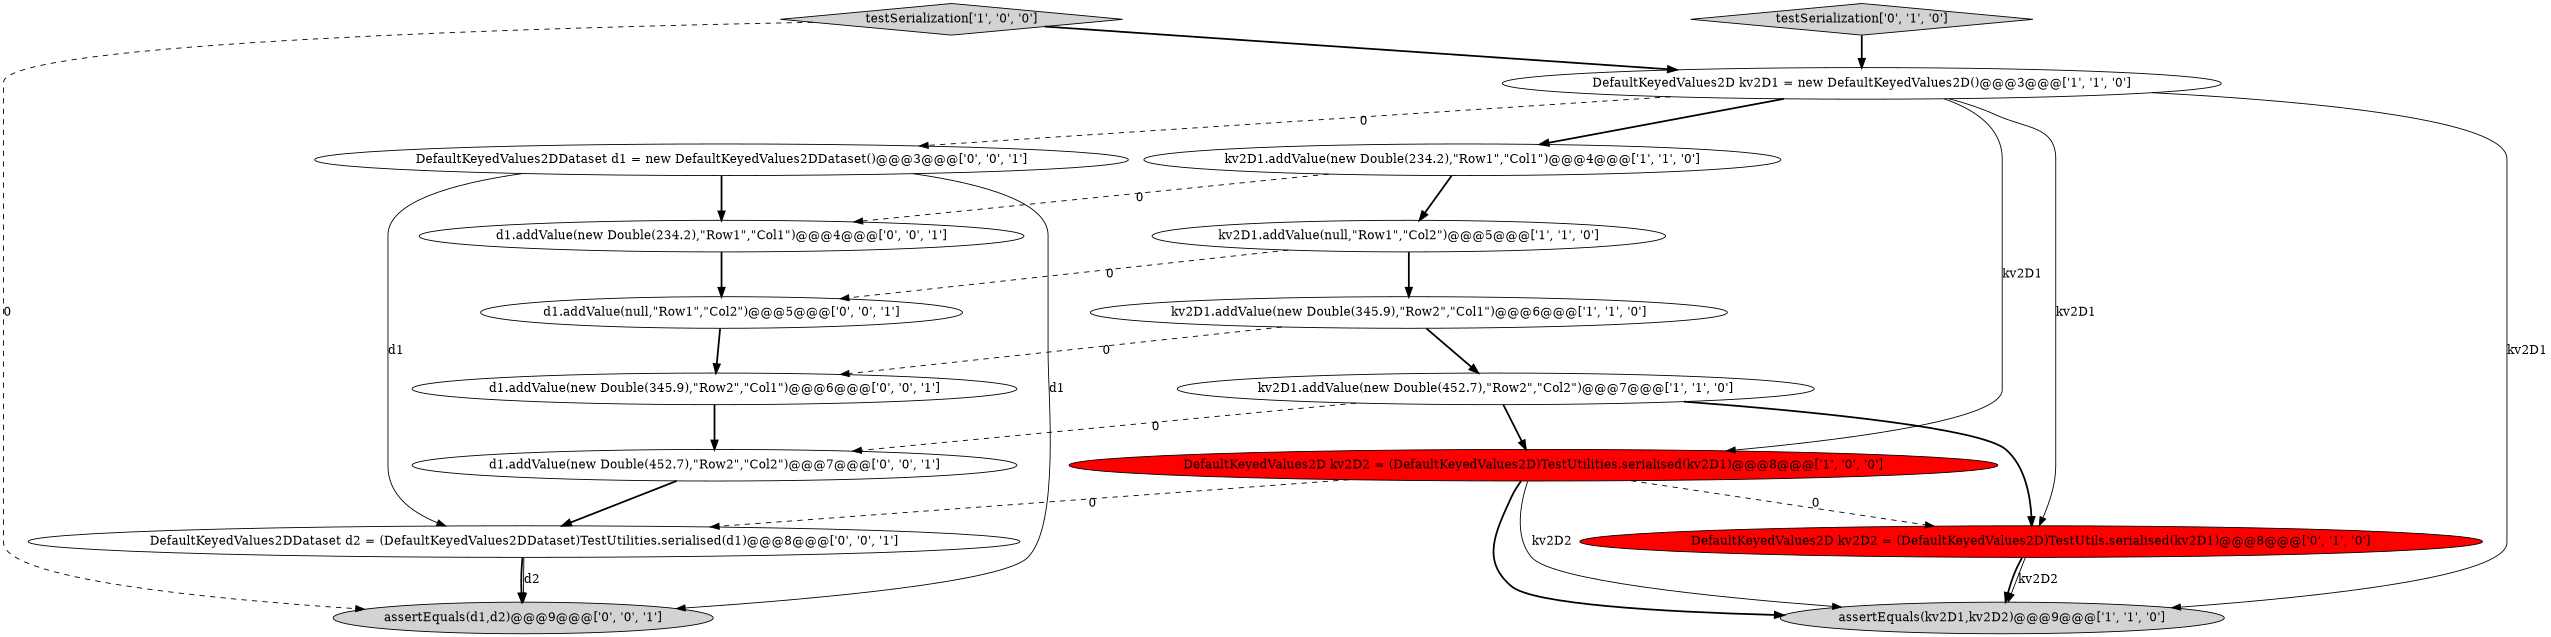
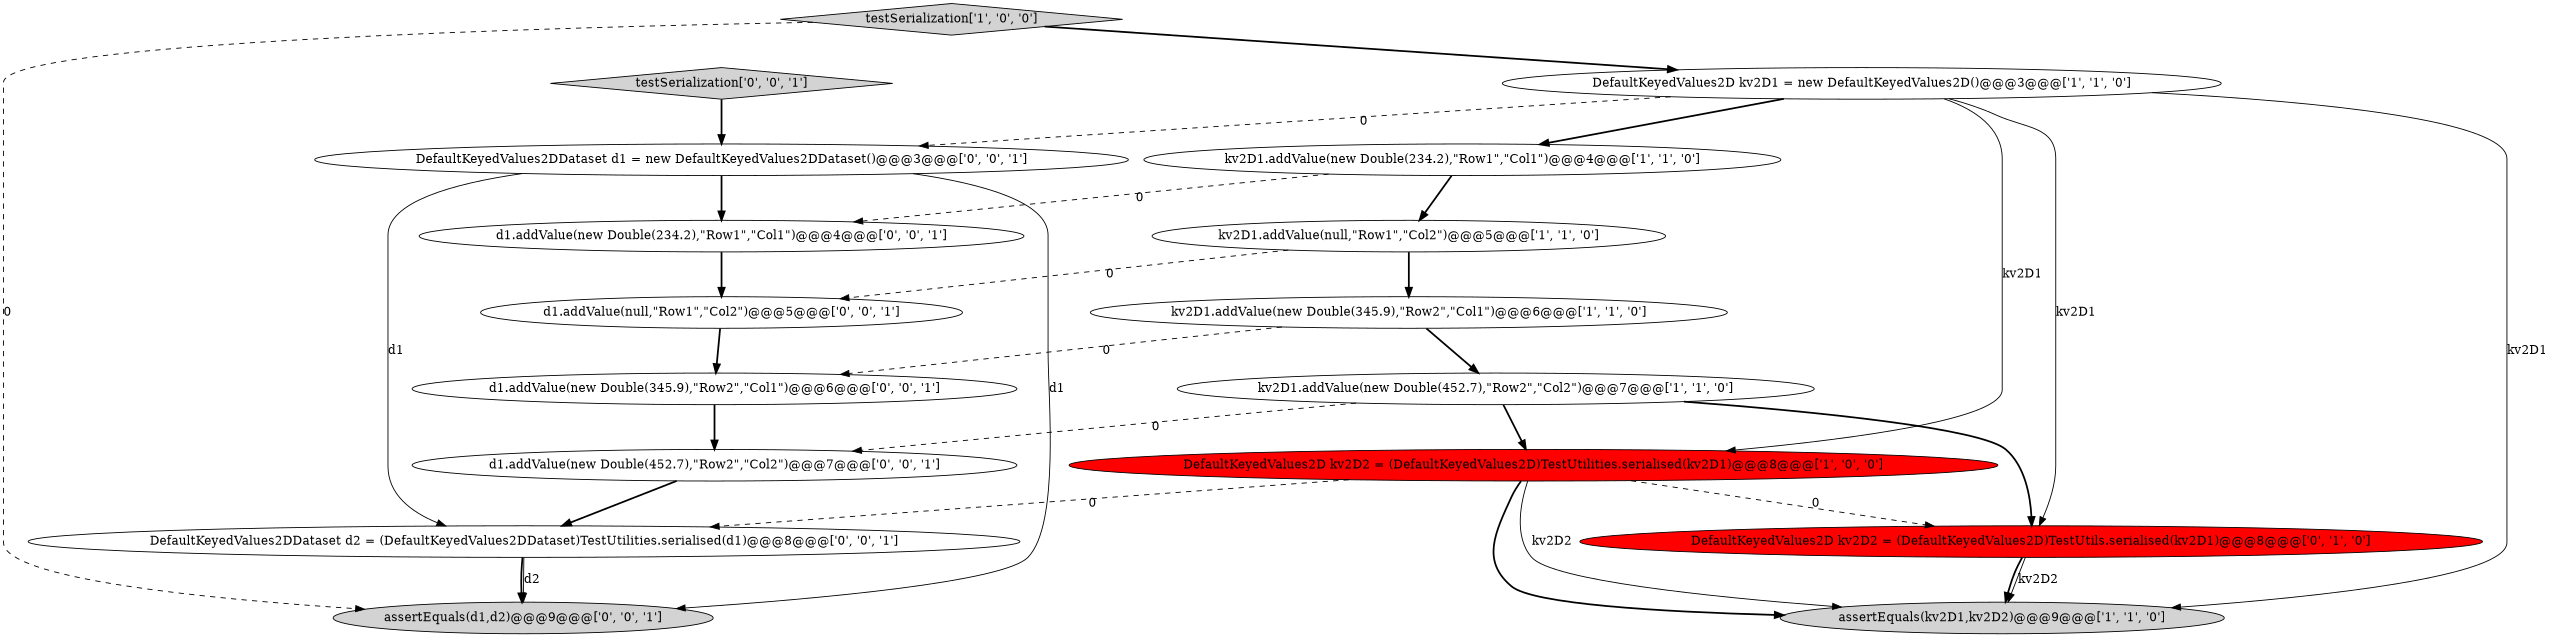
(1862, 19) -> none
none -> (722, 83)
